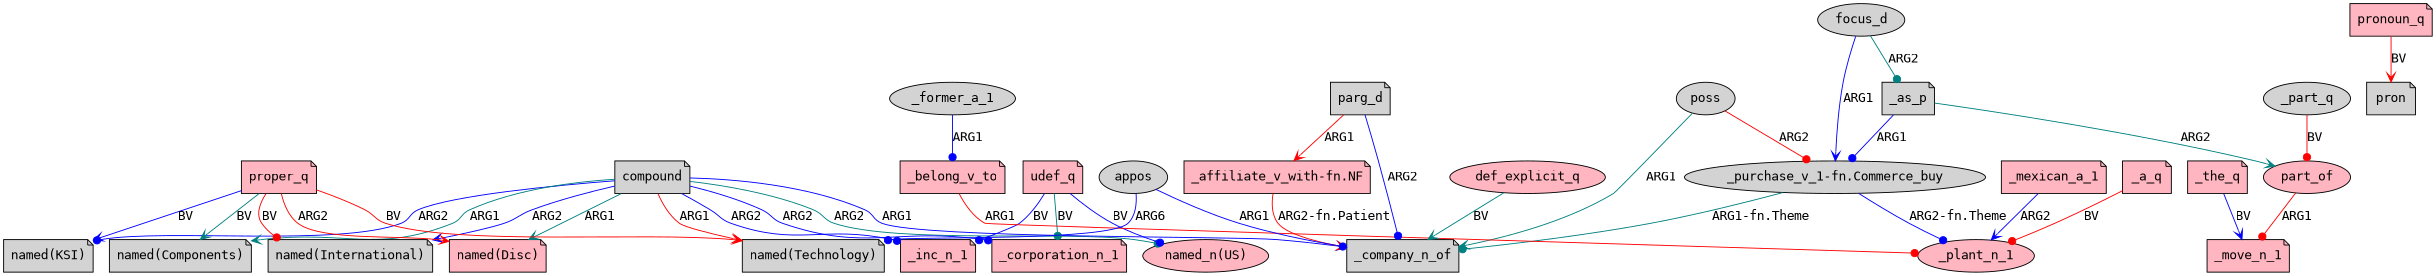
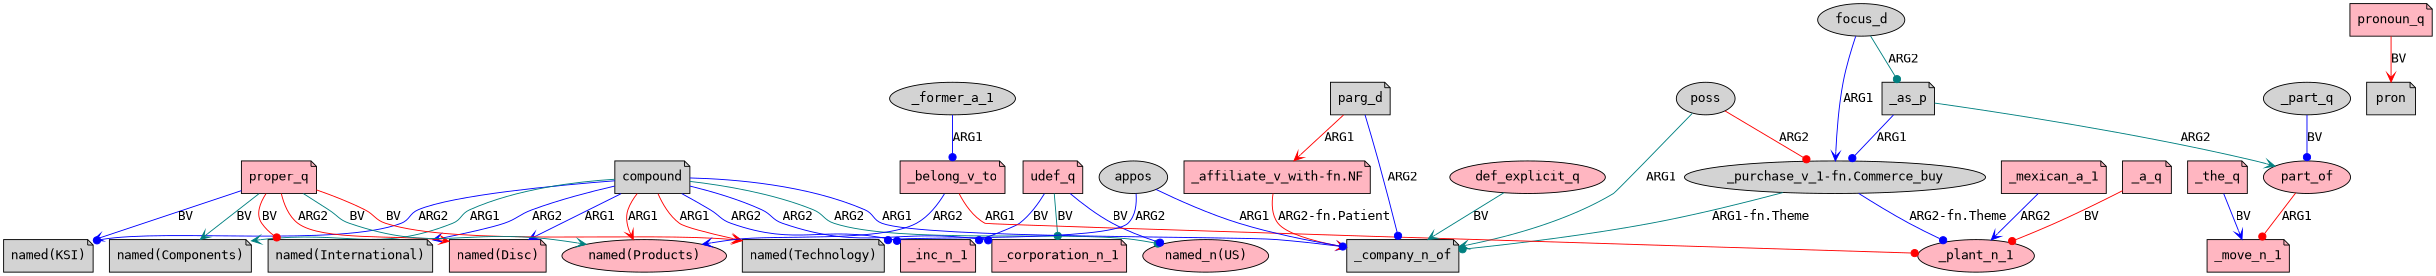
(2307, 134) -> (2307, 134)
(579, 215) -> (579, 215)
(1151, 217) -> (1151, 217)
none -> (644, 256)
